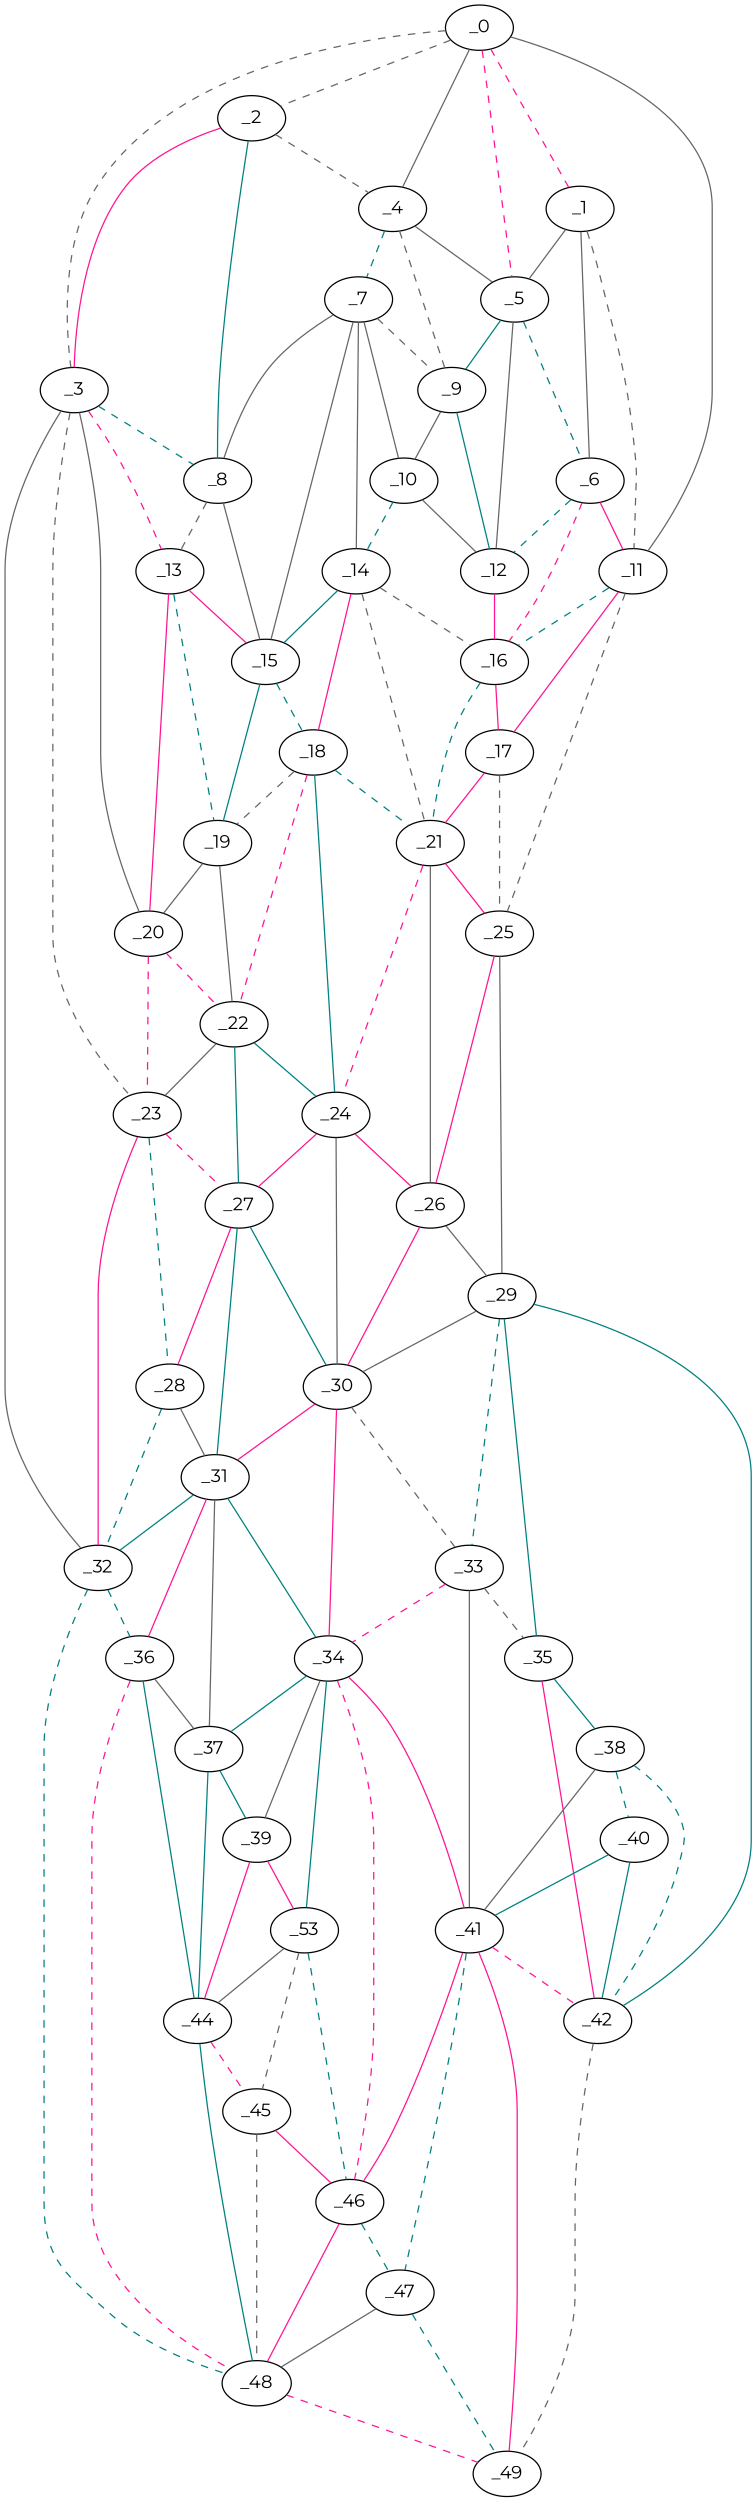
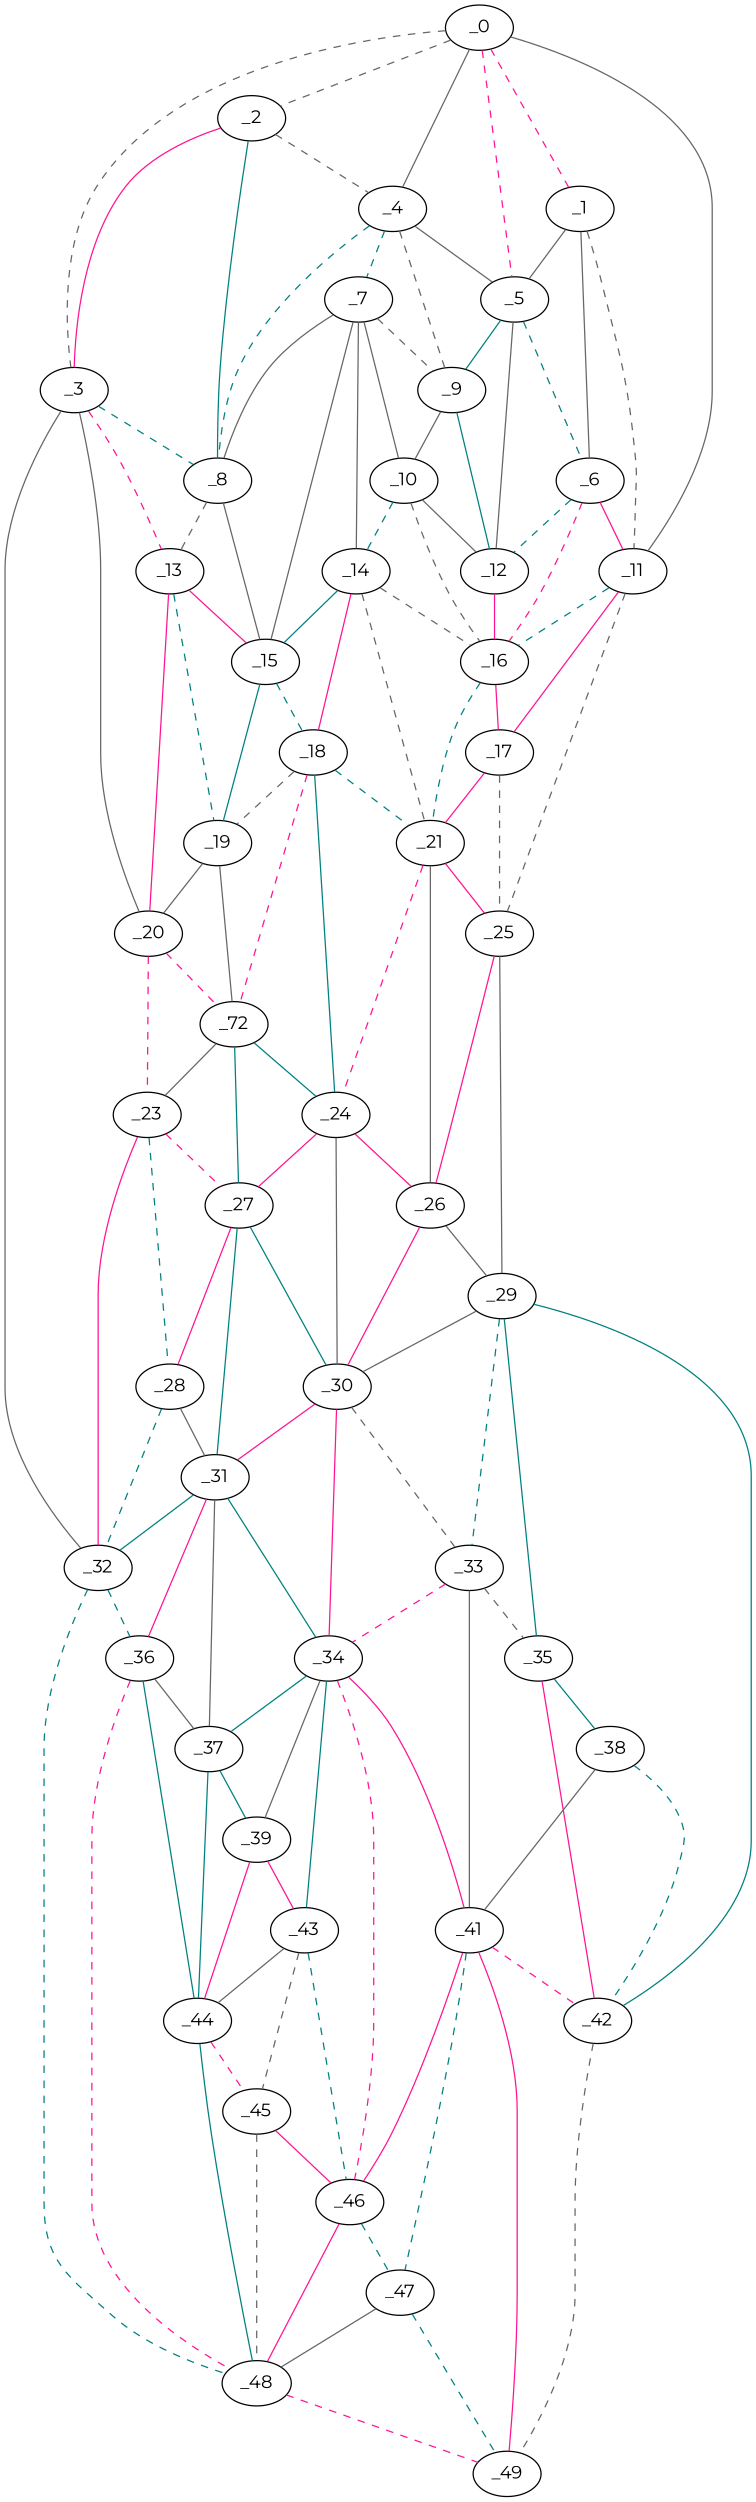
none -> (266, 324)
none -> (440, 575)
(53, 764) -> none
(234, 1024) -> (234, 1024)
(634, 1840) -> none
(305, 1930) -> (305, 1930)
